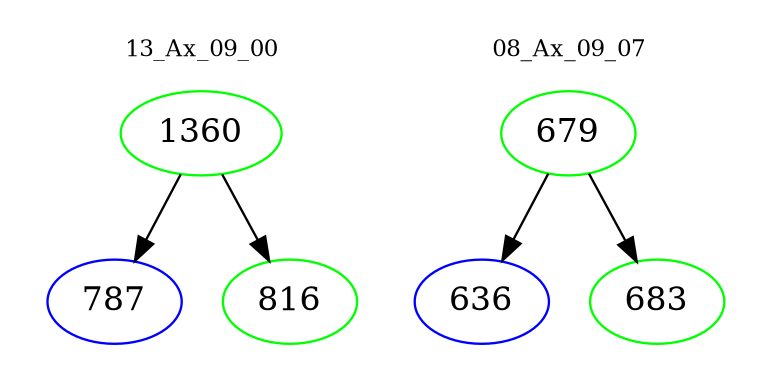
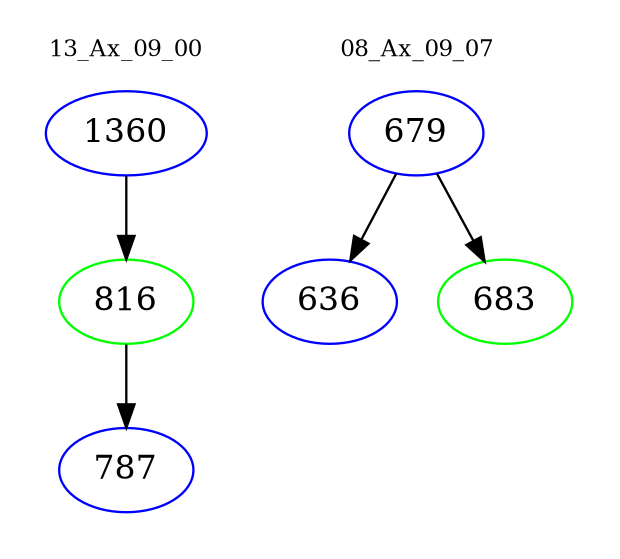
(201, 133) -> (126, 133)
(568, 133) -> (416, 133)
(163, 207) -> (126, 374)
